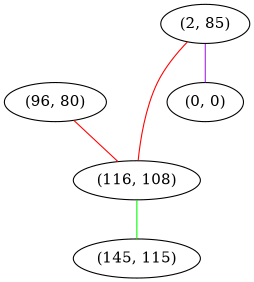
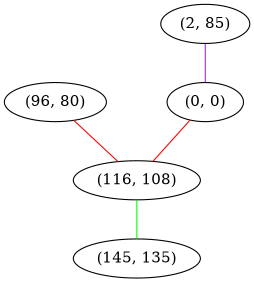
(152, 97) -> (172, 141)
(137, 258) -> (137, 258)
